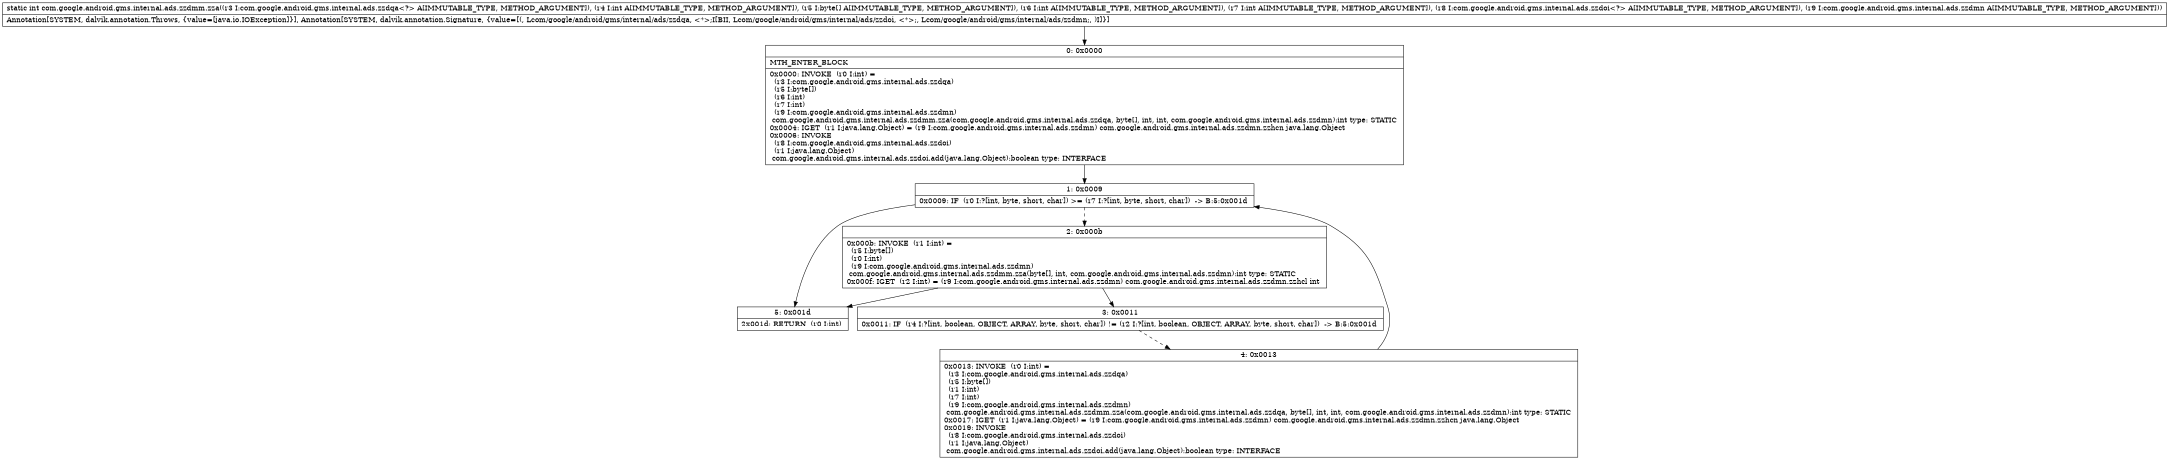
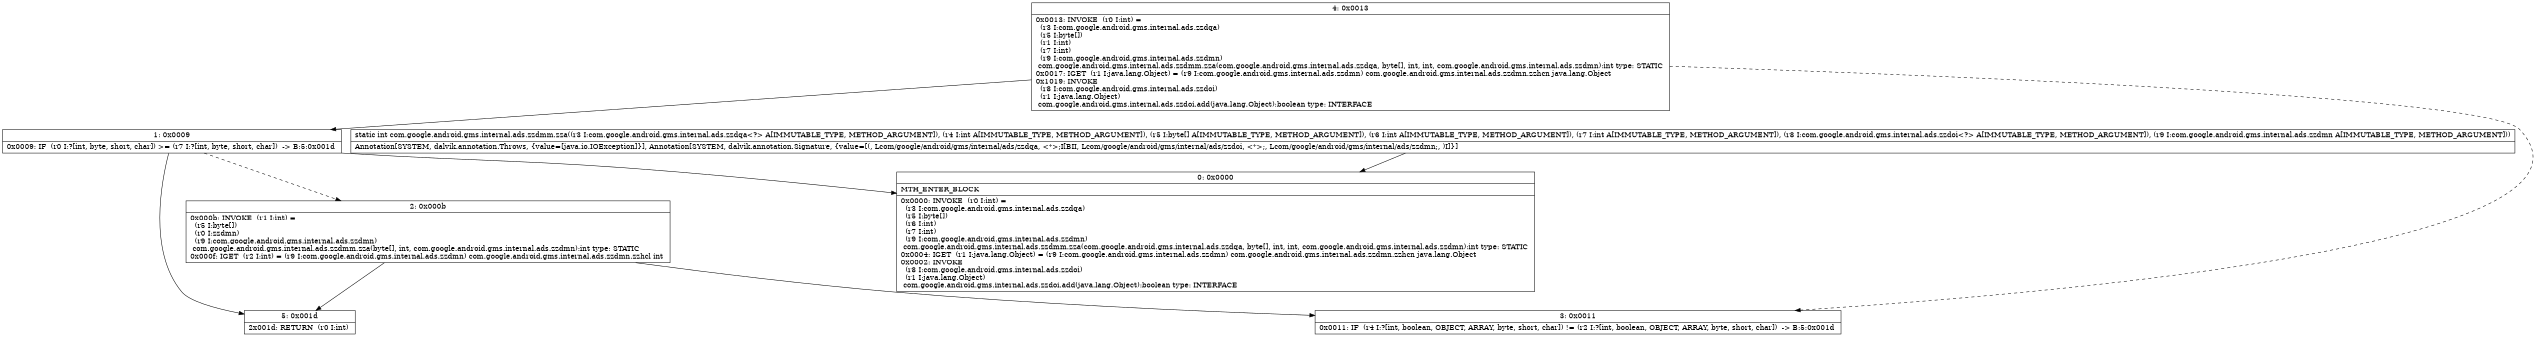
(803, 136) -> (934, 262)
(1085, 172) -> (617, 167)
(865, 259) -> (215, 234)
(1152, 339) -> (2492, 119)
(977, 428) -> (1069, 82)
